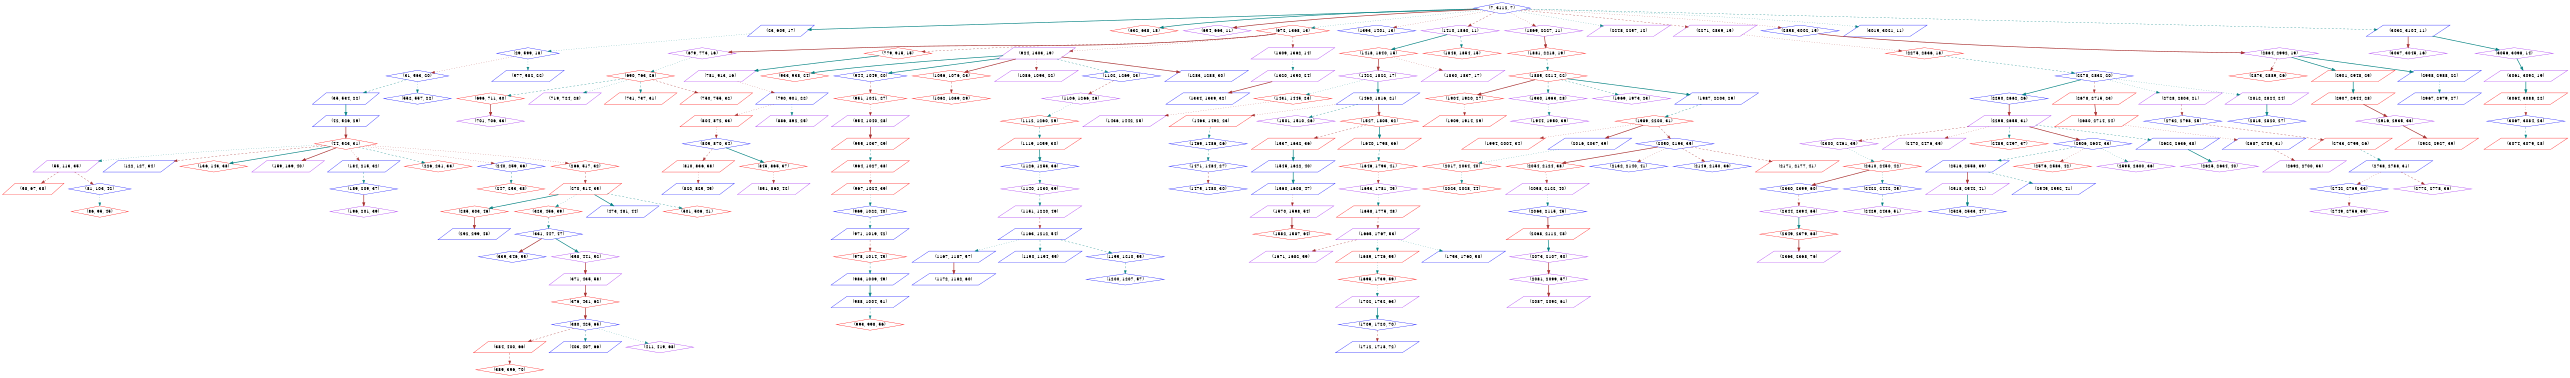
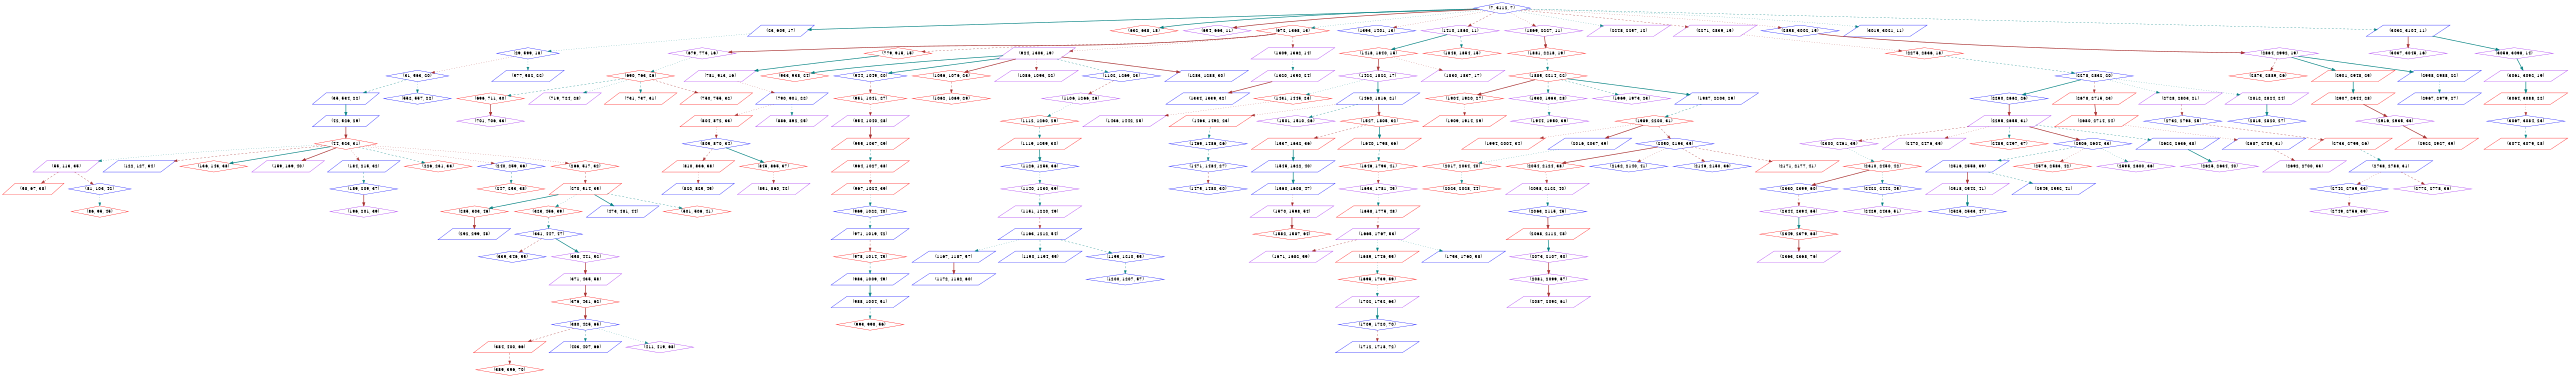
(532, 245) -> (532, 245)
